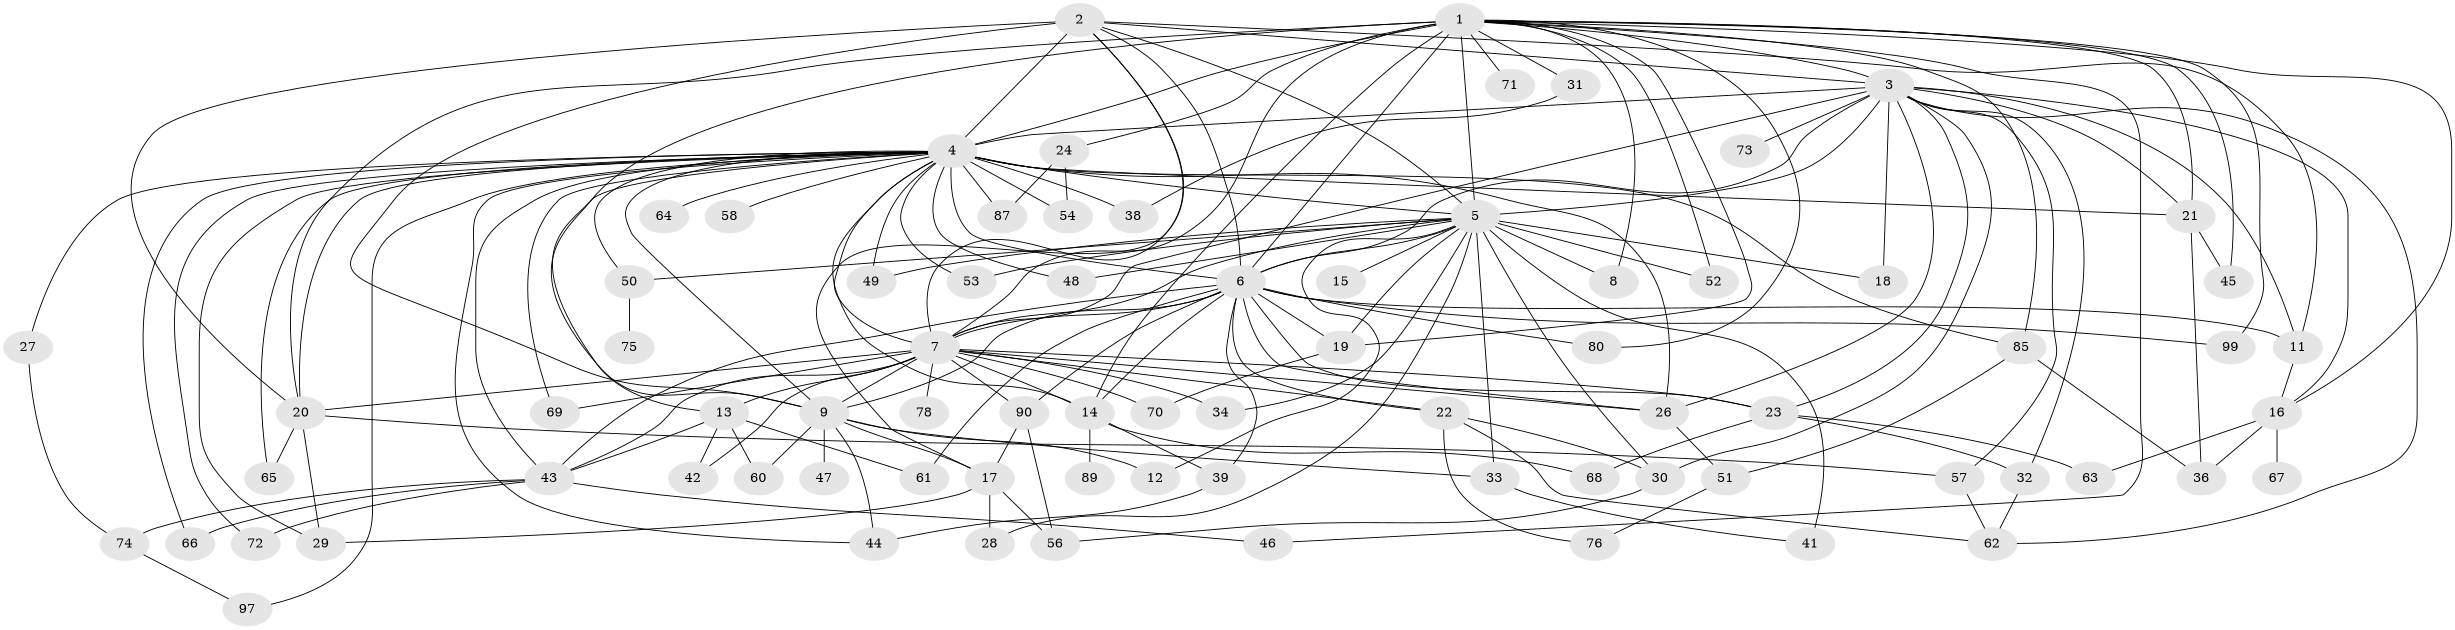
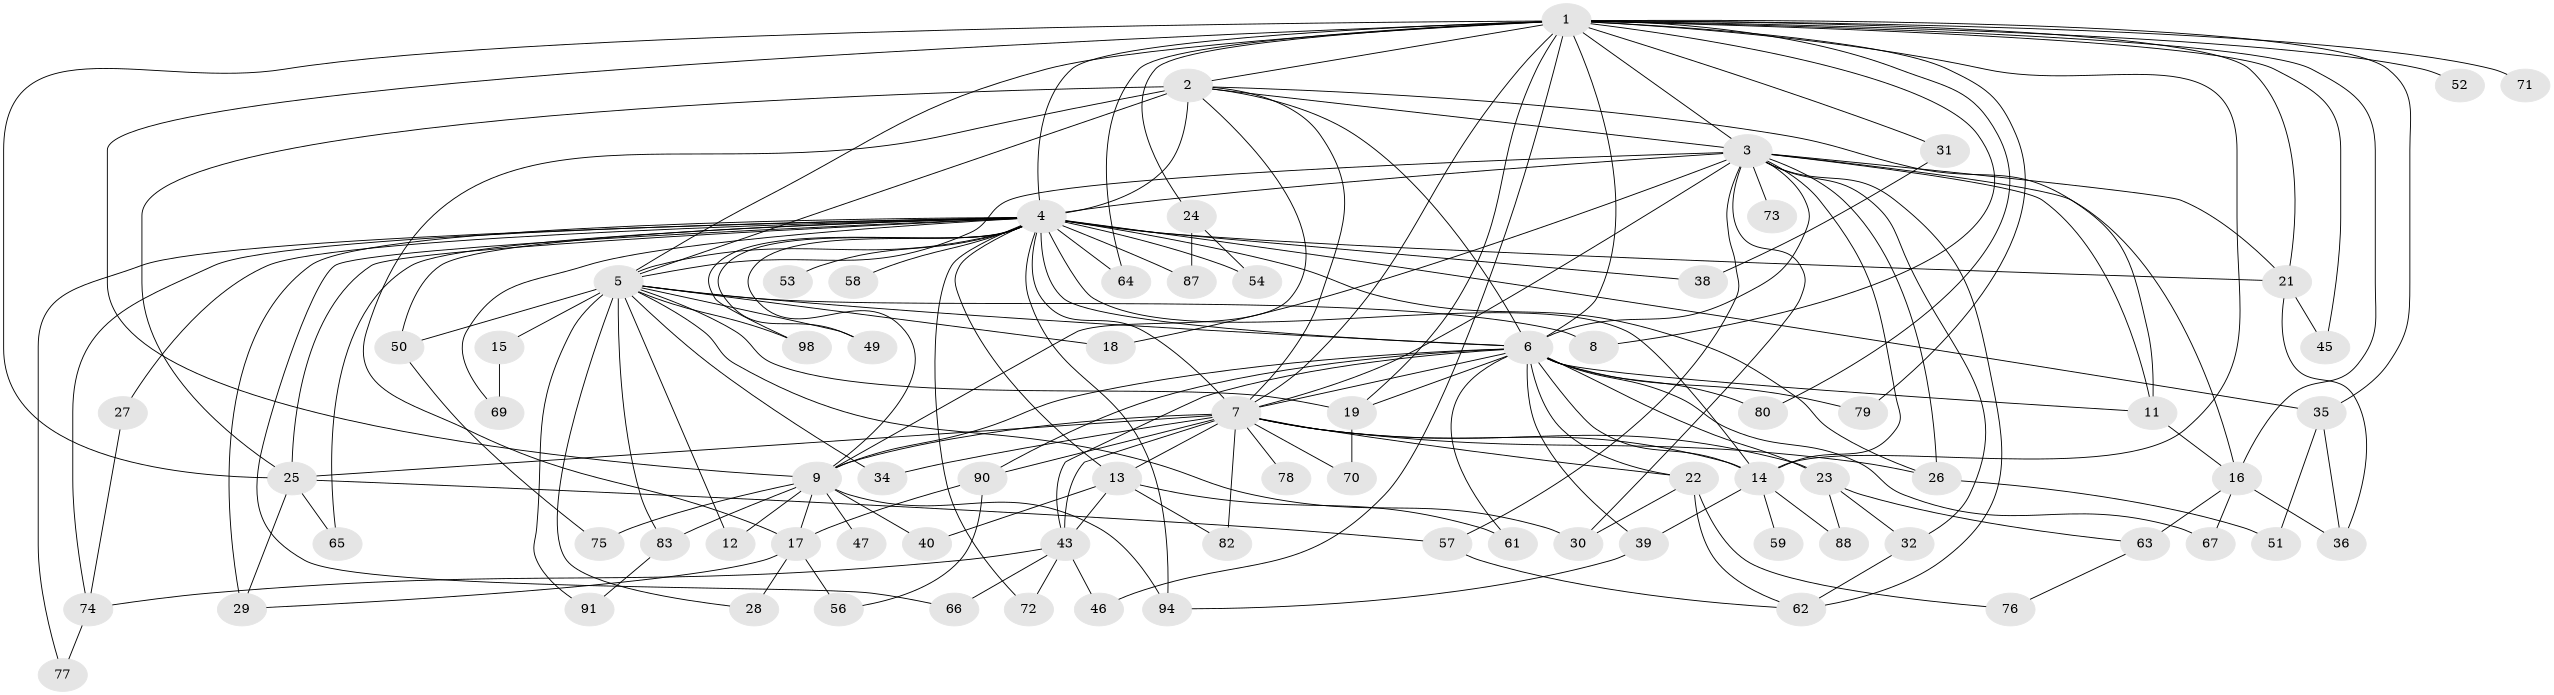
none -> (1377, 53)
none -> (1161, 59)
(577, 185) -> (264, 254)
(1176, 246) -> none
(1595, 249) -> none
(1199, 269) -> none
(1072, 282) -> (807, 348)
(1952, 282) -> (1883, 328)
(2021, 348) -> (2322, 413)
(2231, 348) -> (1863, 413)
(812, 369) -> (499, 380)
(1421, 386) -> (1879, 478)
(301, 413) -> (292, 479)
(693, 479) -> (1227, 544)
(759, 479) -> (927, 544)
(1090, 479) -> (1779, 544)
(1495, 479) -> (665, 544)
(1595, 479) -> (1844, 544)
none -> (692, 509)
(1656, 513) -> (2078, 577)
(1362, 523) -> none
(874, 544) -> (1167, 610)
(1810, 544) -> (590, 610)
(247, 610) -> (63, 675)
